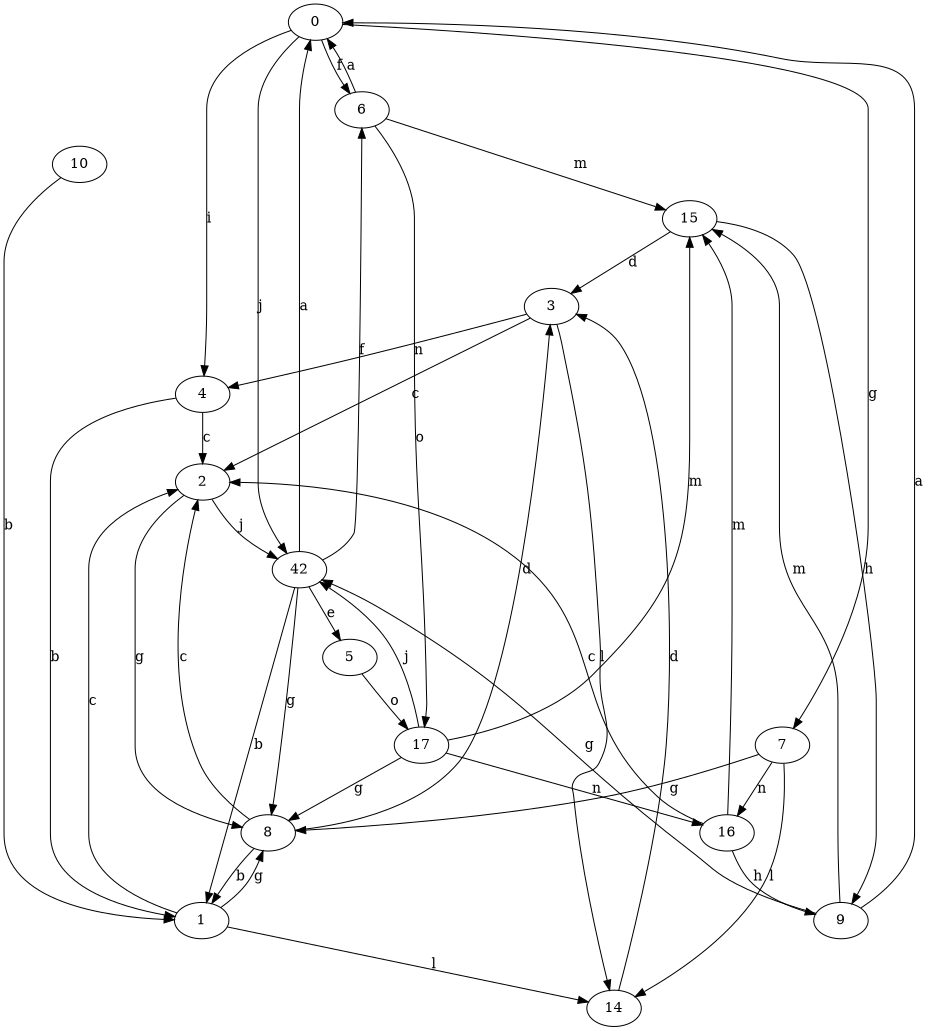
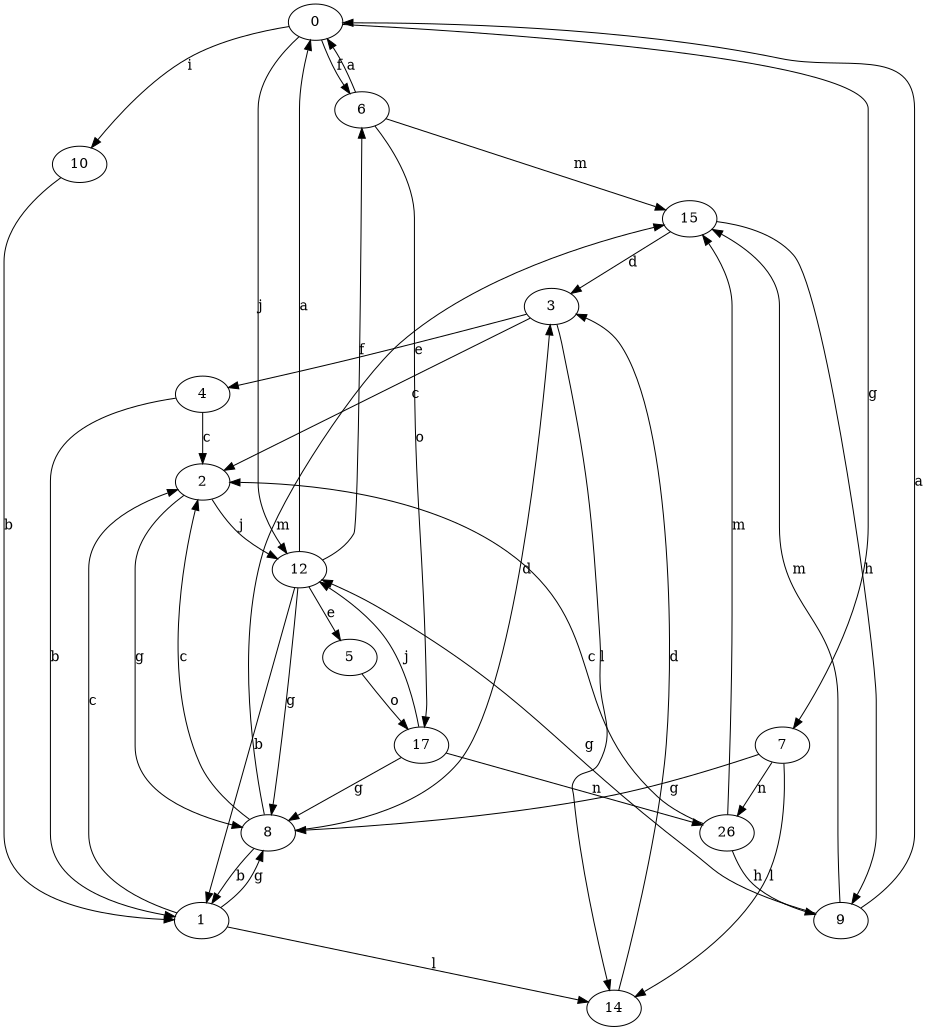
(207, 176) -> (181, 62)
(419, 350) -> (419, 350)
(676, 555) -> (327, 434)
(299, 570) -> (299, 570)
(727, 833) -> (727, 833)
